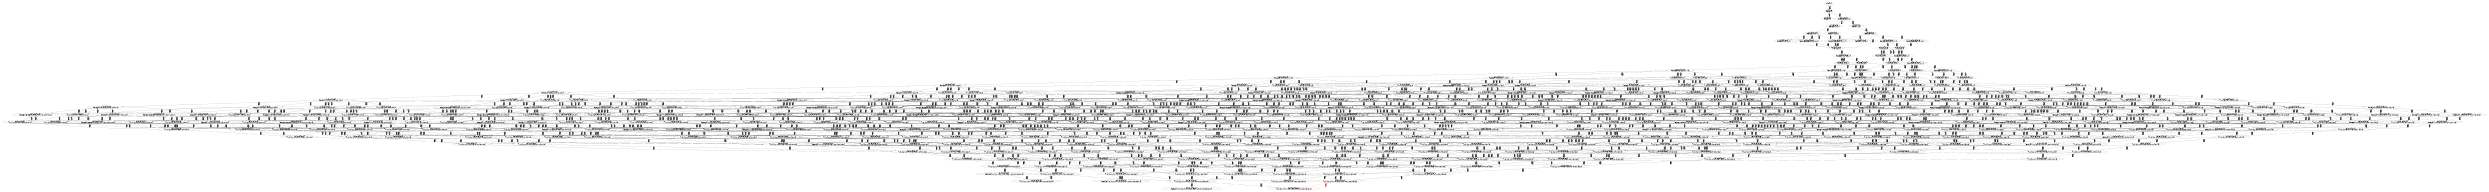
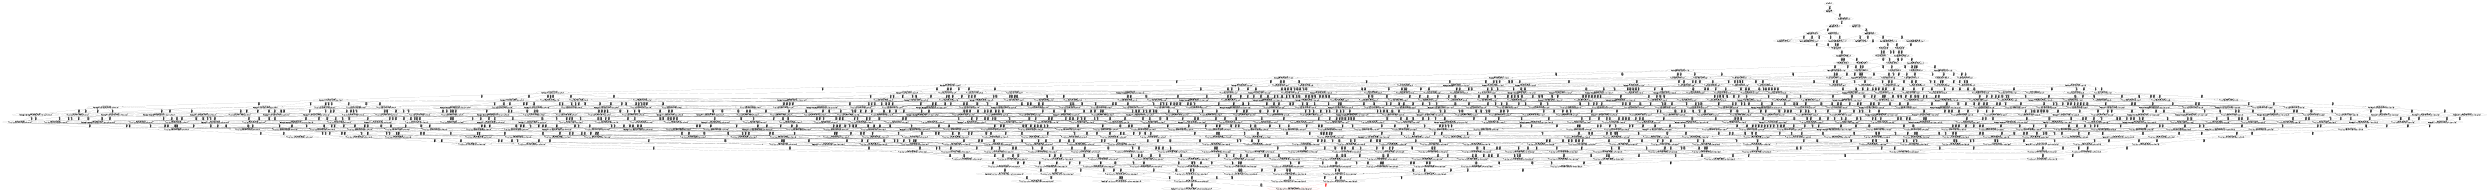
(1827, 19) -> none
(1850, 22) -> none
none -> (1866, 37)
